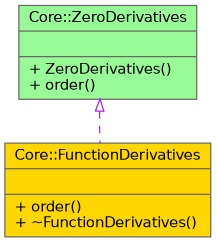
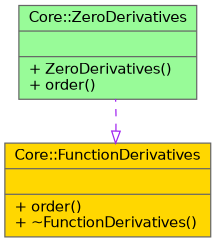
(100, 127) -> (116, 115)
